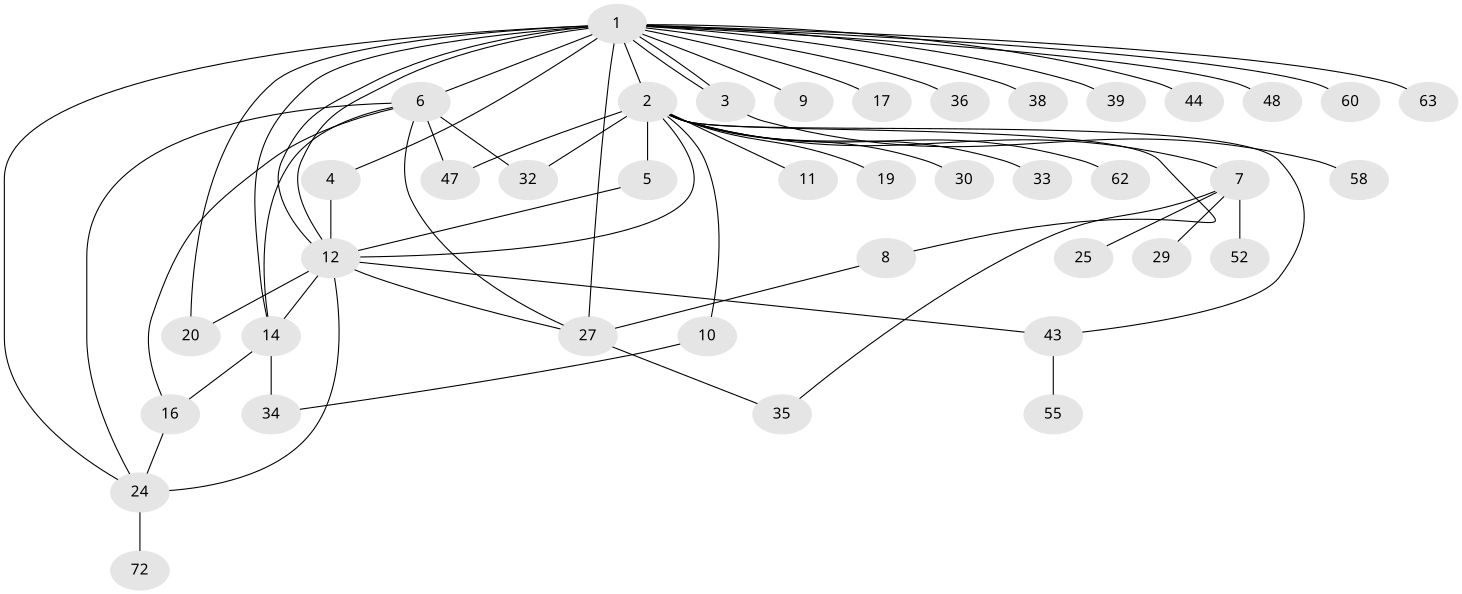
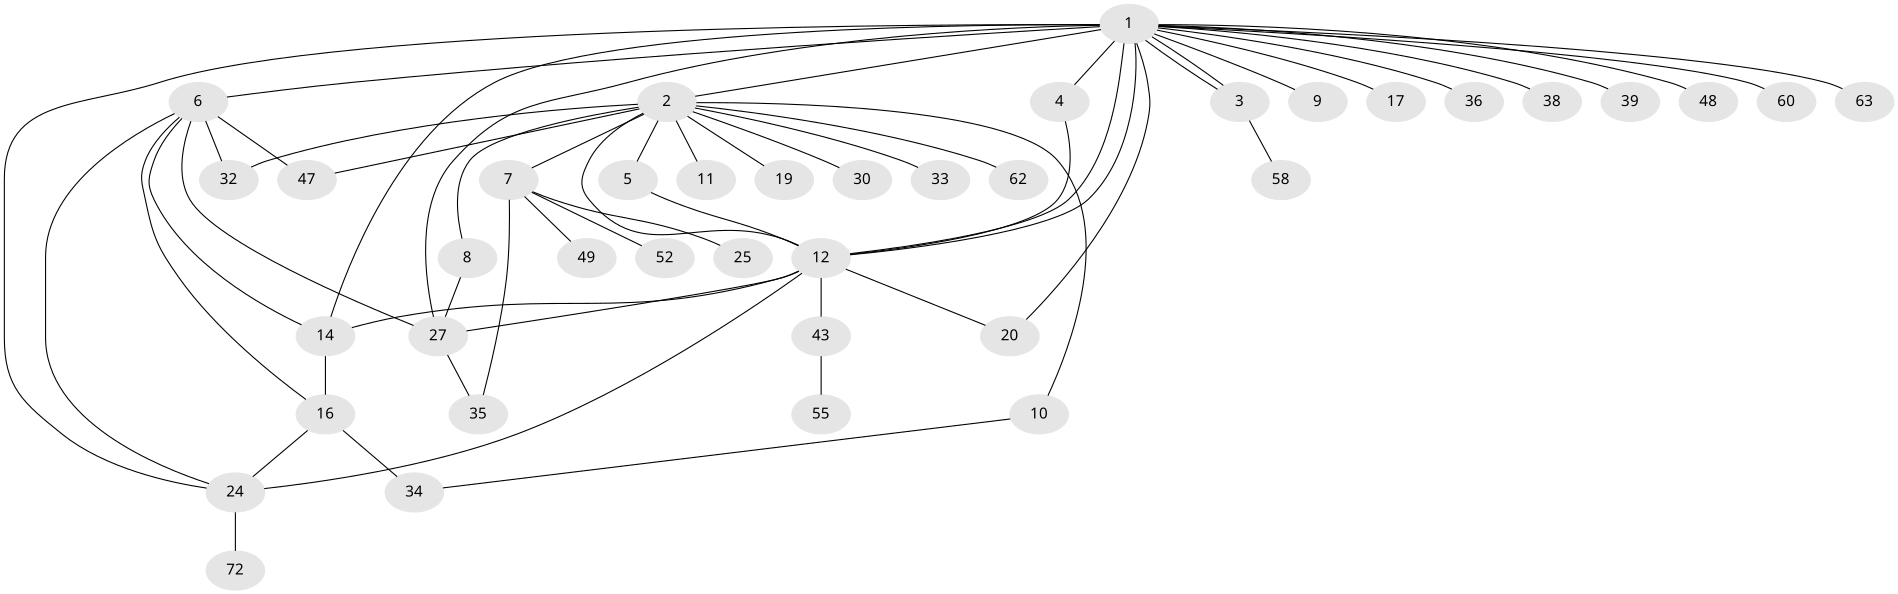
(1194, 102) -> none
(1096, 132) -> none
(1162, 258) -> (587, 258)
(271, 375) -> (370, 454)
